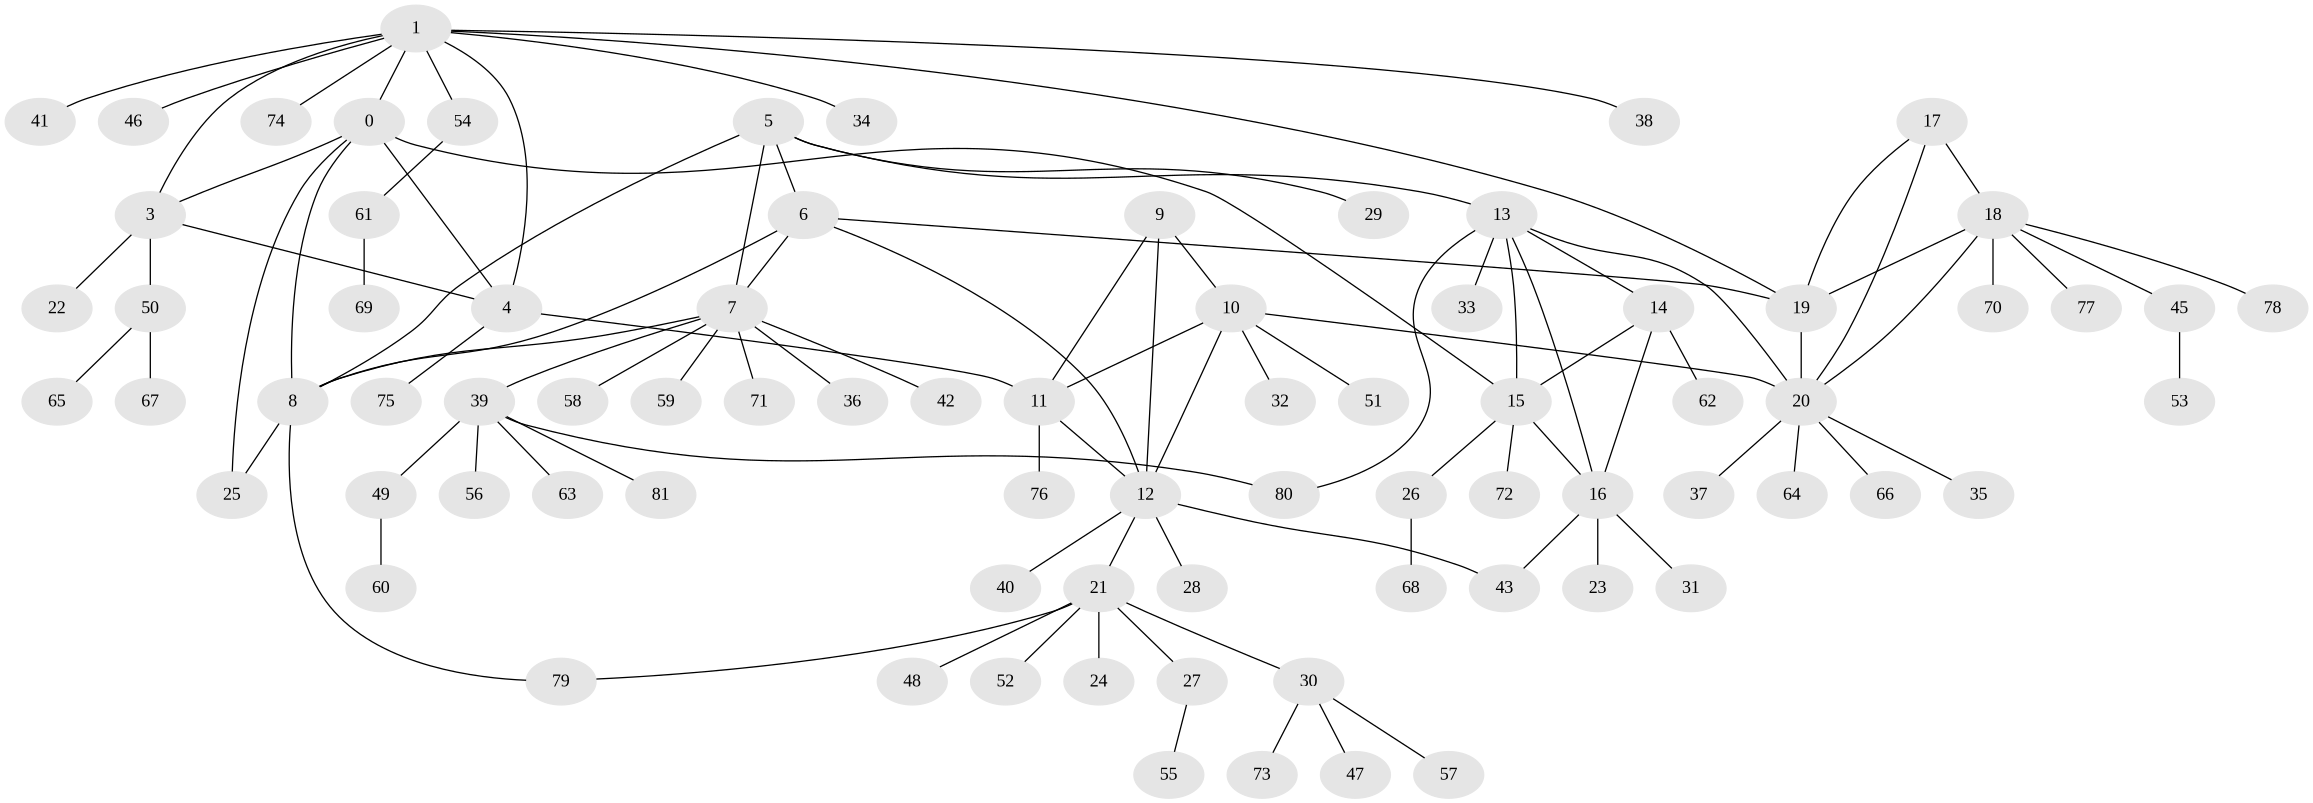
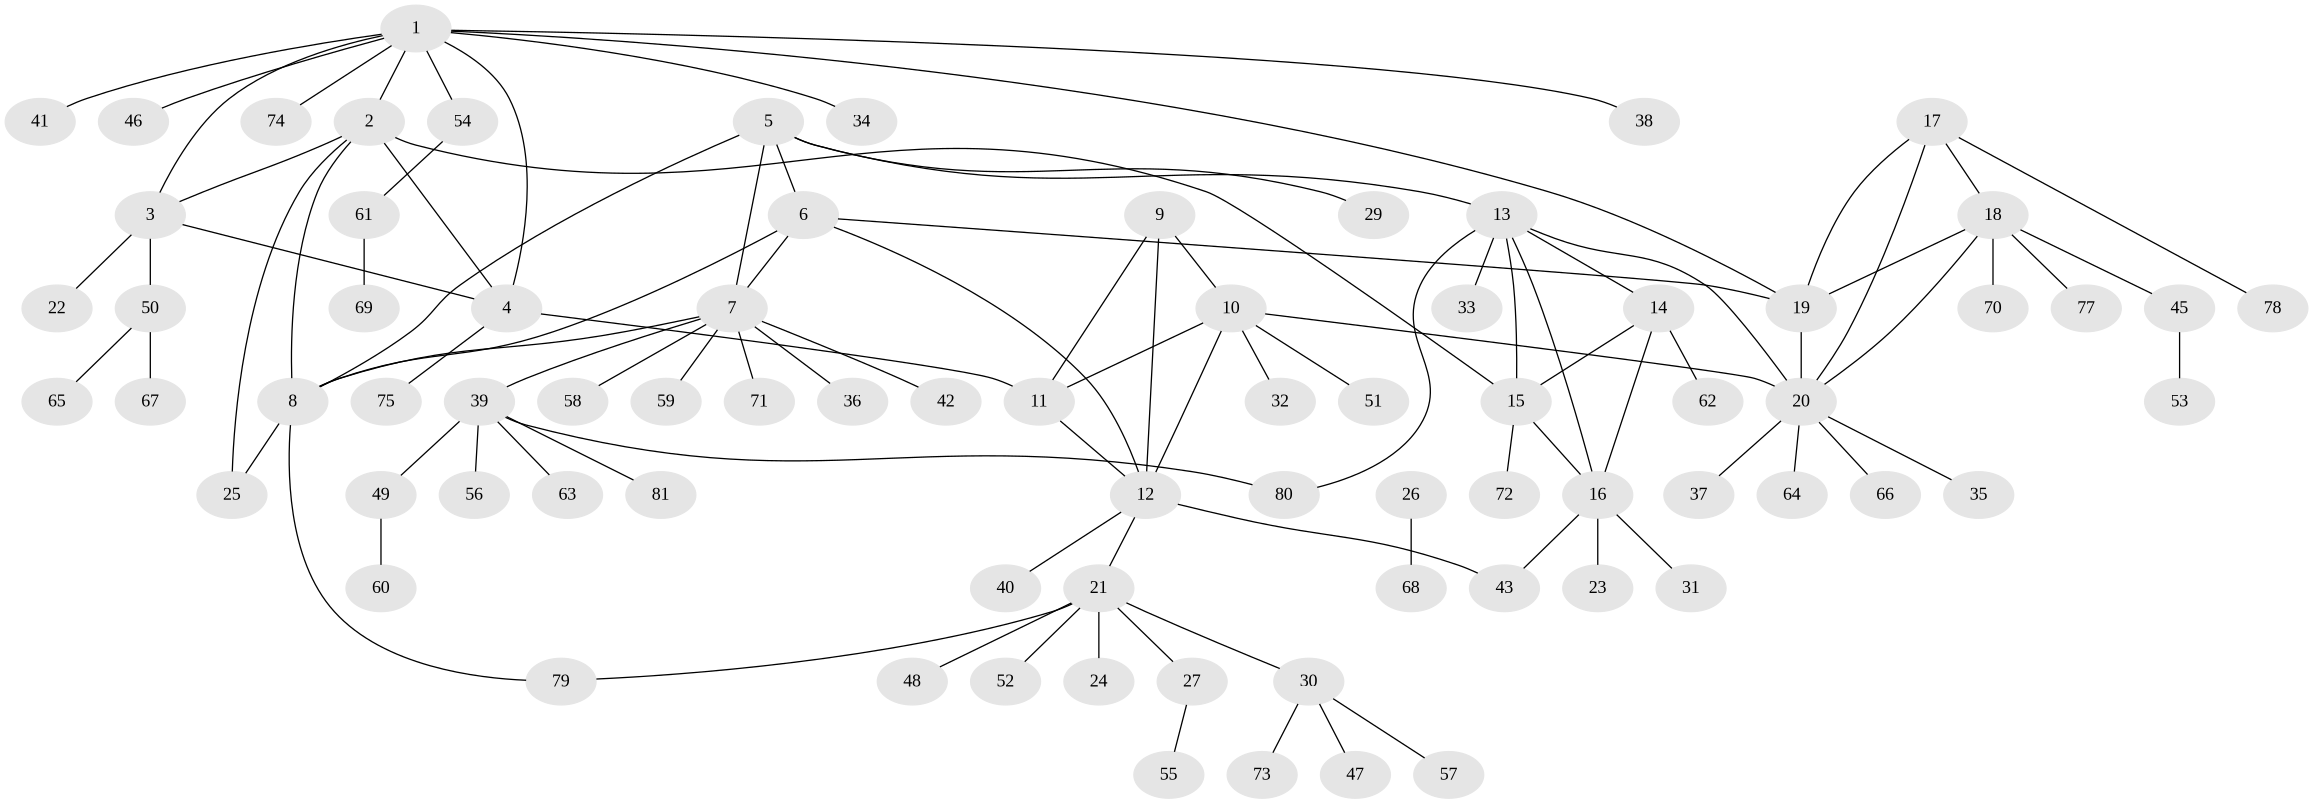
(369, 122) -> (369, 122)
(2137, 255) -> (2103, 215)
(1464, 448) -> none
(1039, 495) -> none
(1192, 588) -> none
